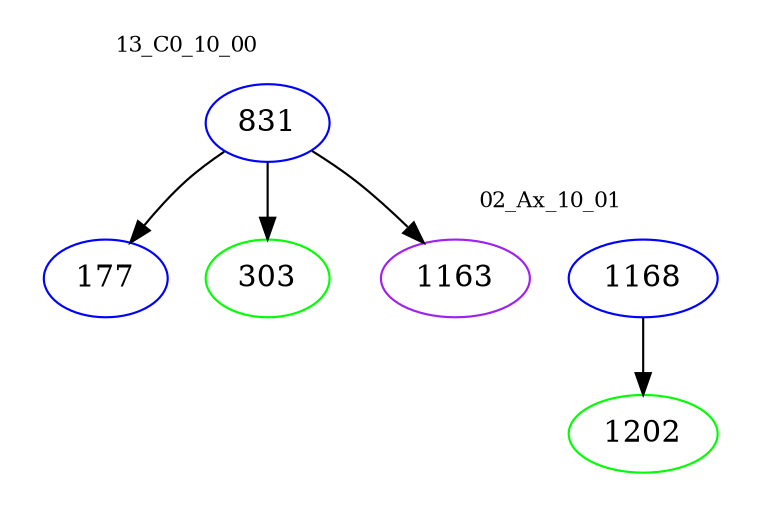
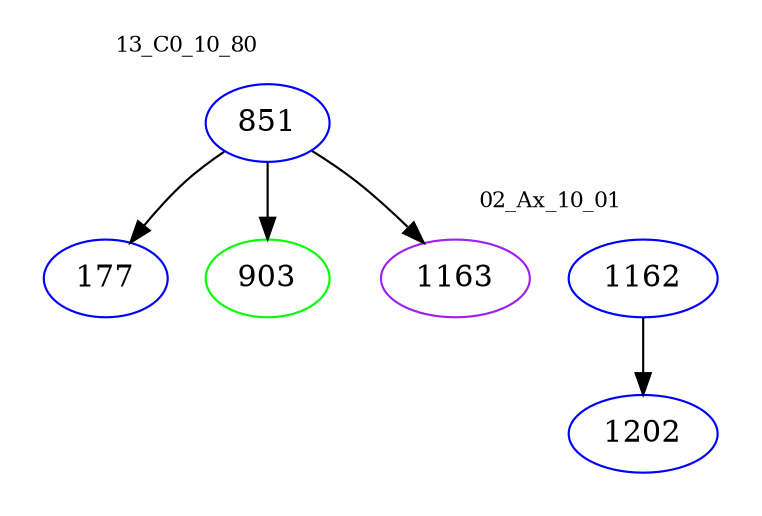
(187, 46) -> (187, 46)
(268, 123) -> (268, 123)
(268, 278) -> (268, 278)
(643, 278) -> (643, 278)
(643, 434) -> (643, 434)
